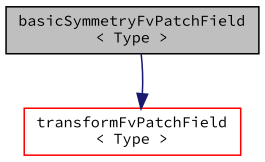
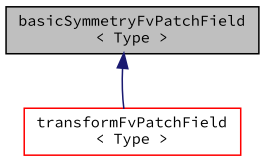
(143, 73) -> (122, 89)
